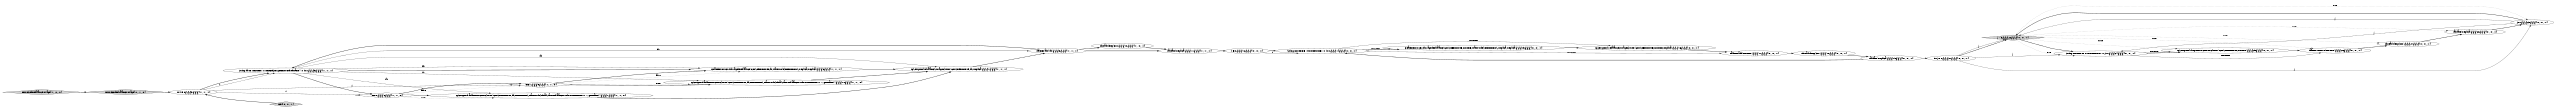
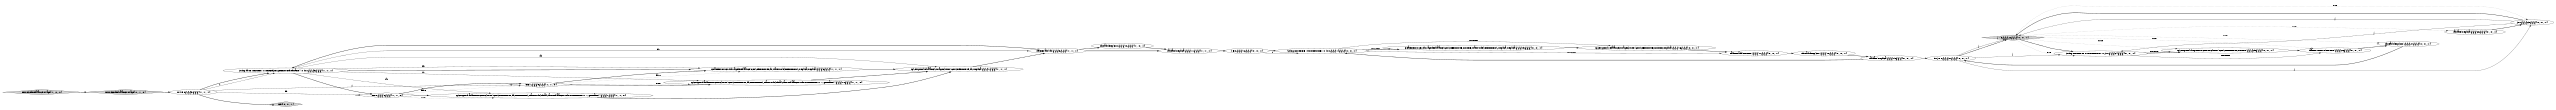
(2441, 38) -> (2186, 65)
(286, 92) -> (286, 92)
(241, 101) -> (235, 103)
